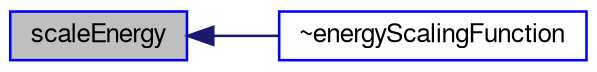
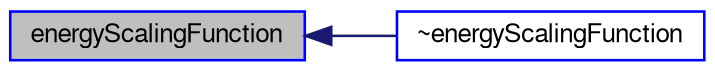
(99, 36) -> (158, 36)
